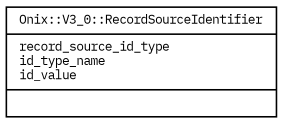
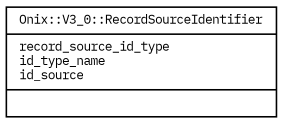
(48, 75) -> (52, 75)
